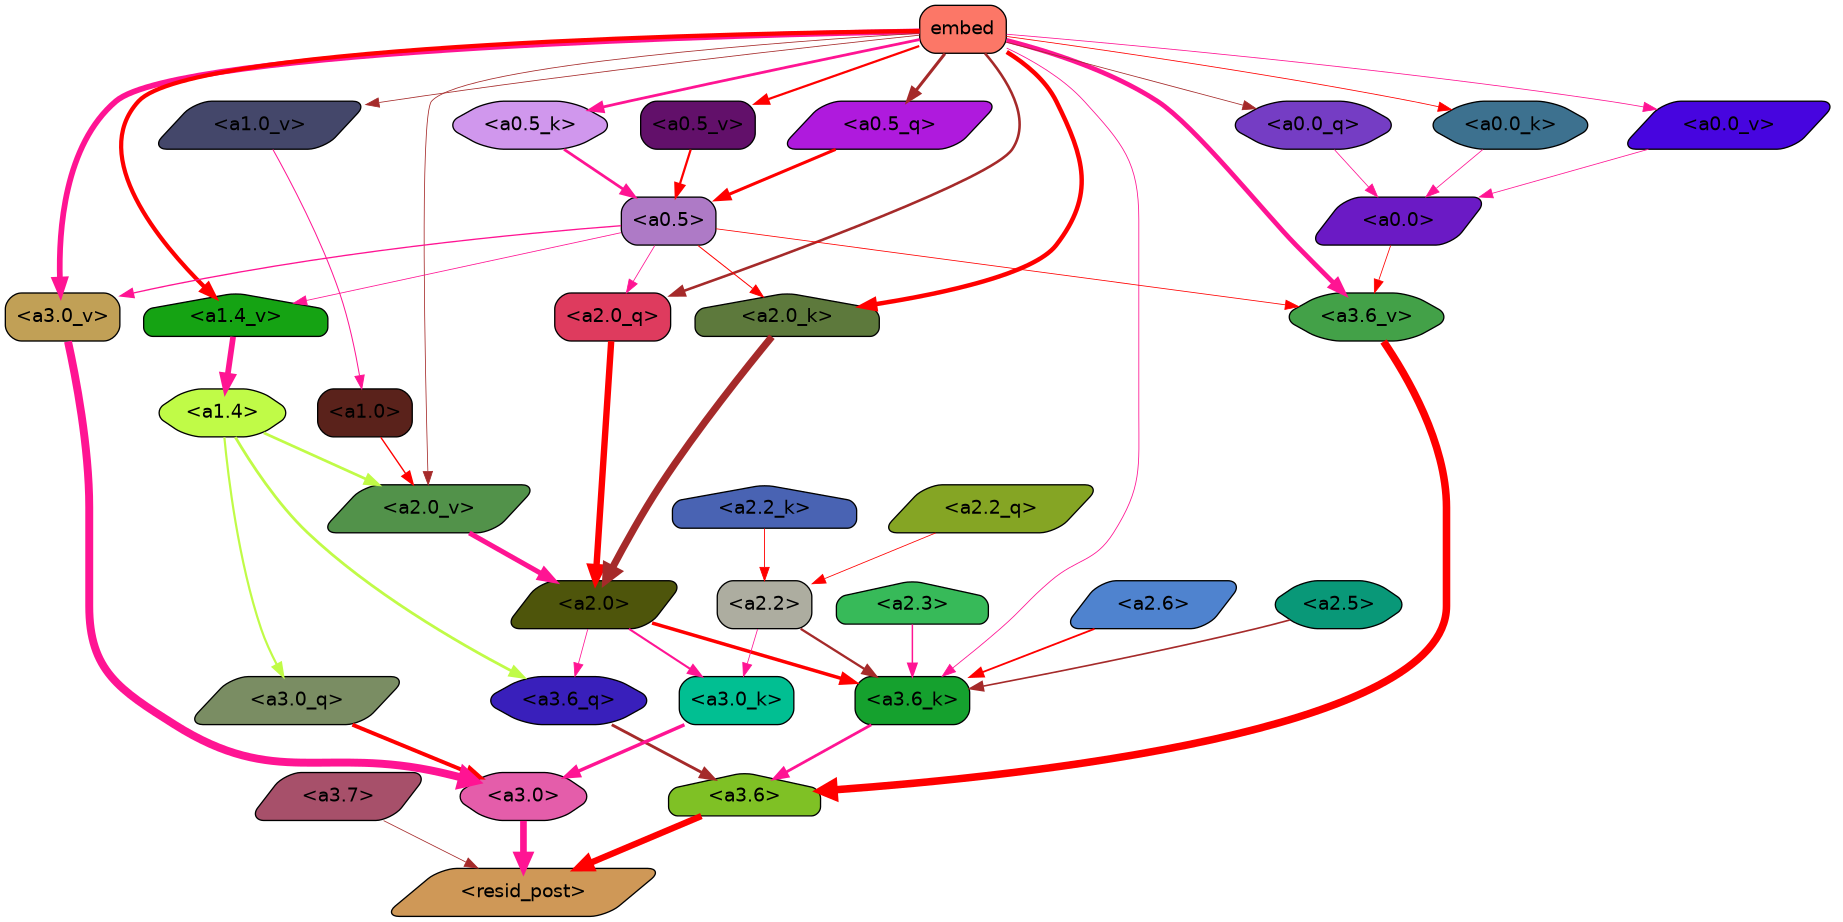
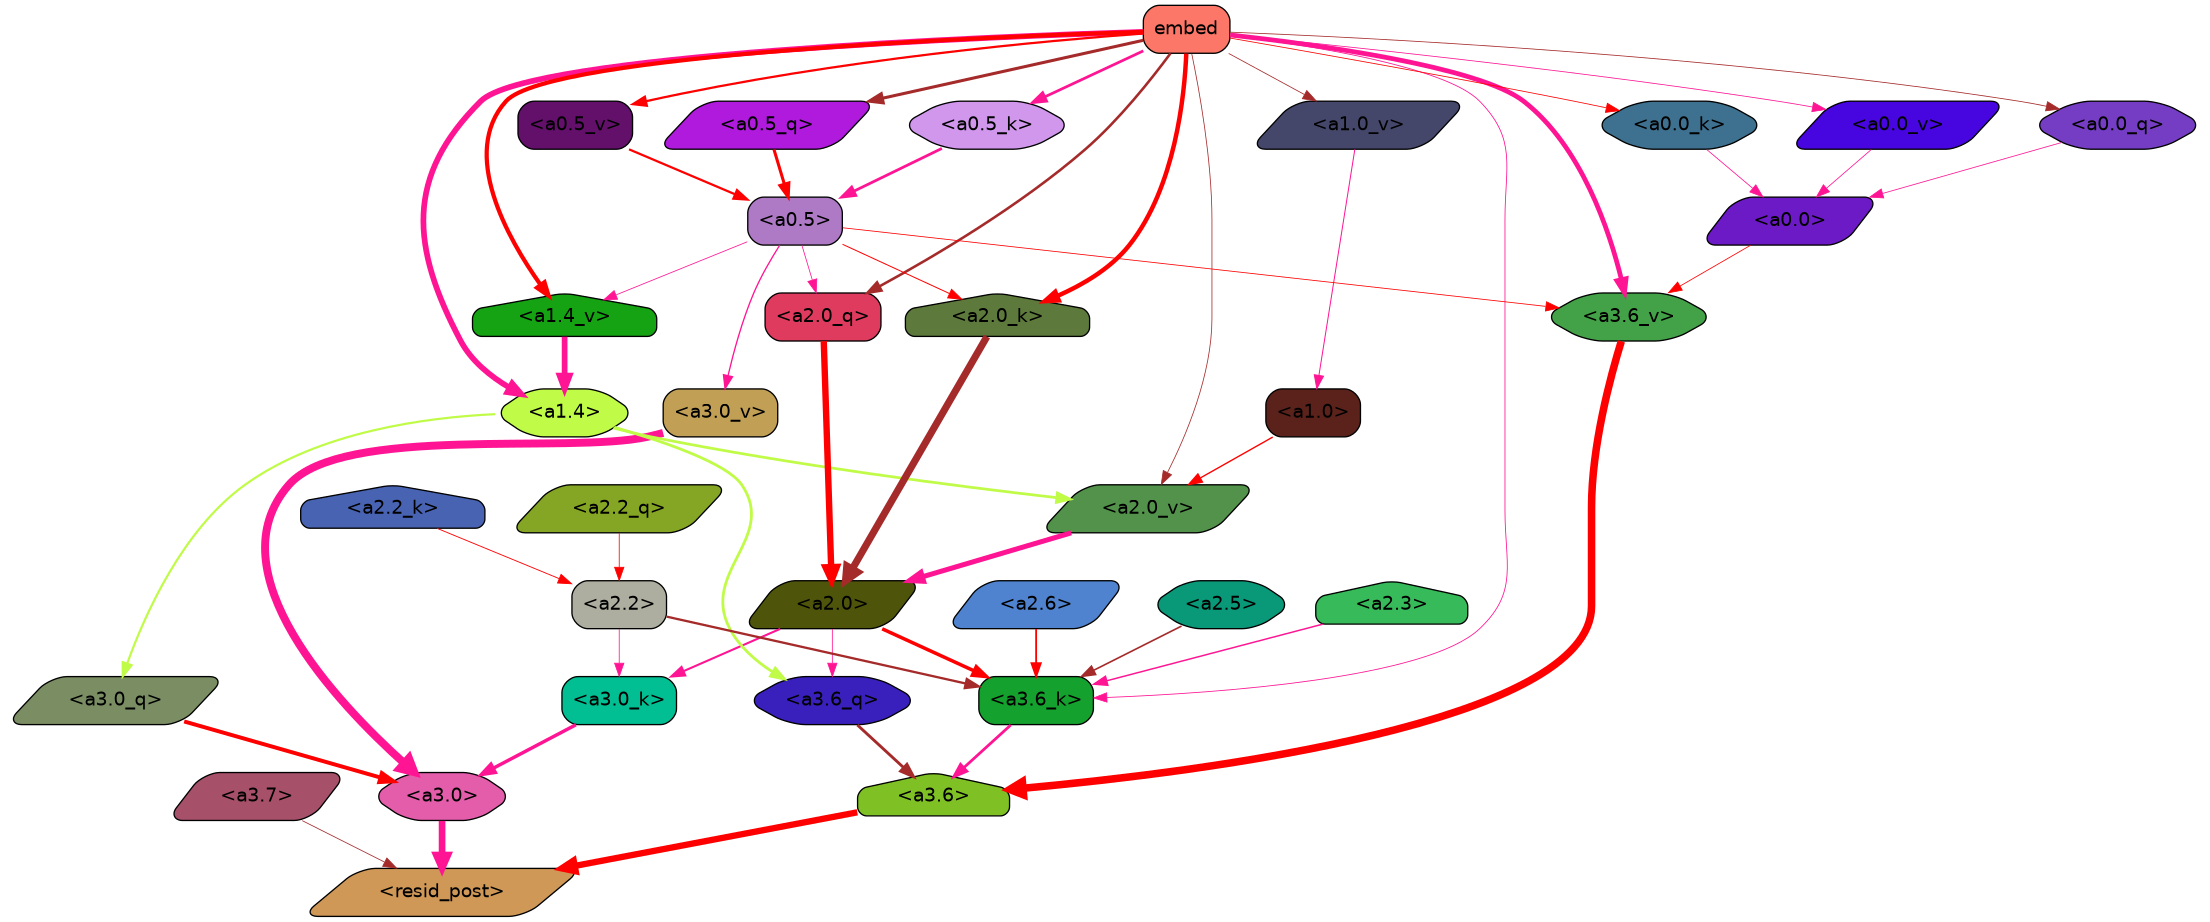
(419, 52) -> (521, 84)
